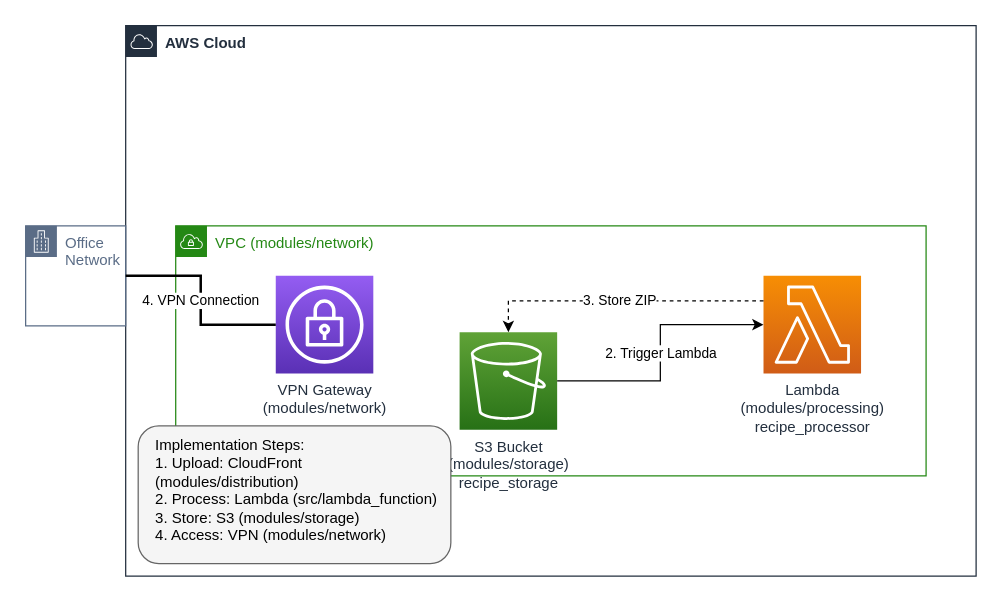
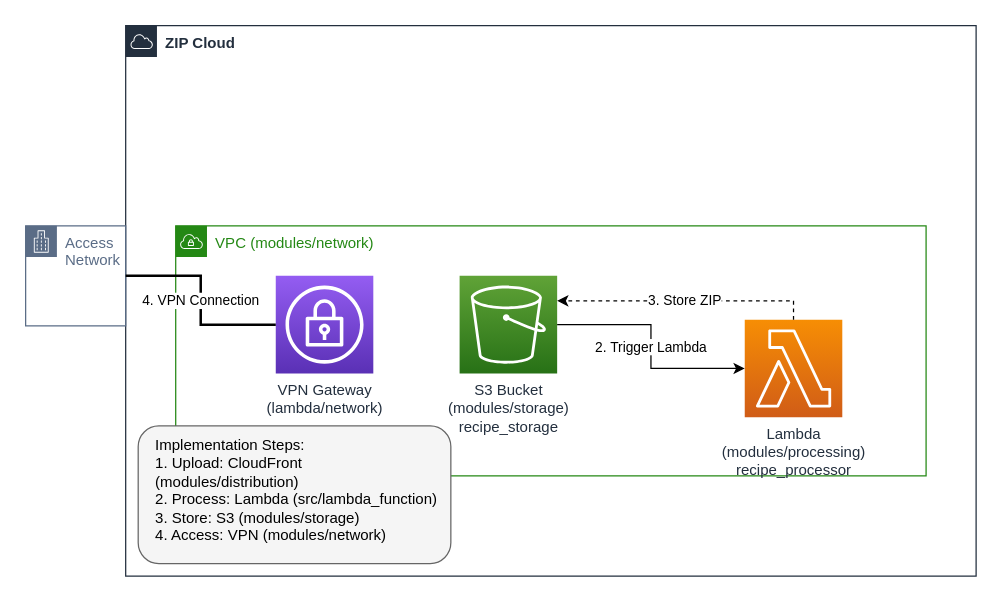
(200, 43) -> (200, 43)
(95, 252) -> (95, 252)
(812, 324) -> (793, 368)
(508, 381) -> (508, 324)
(325, 400) -> (325, 400)
